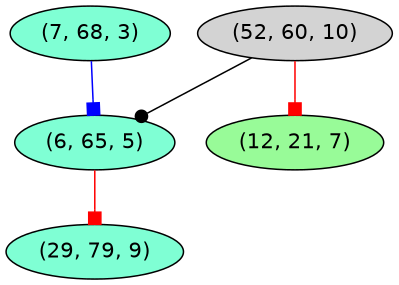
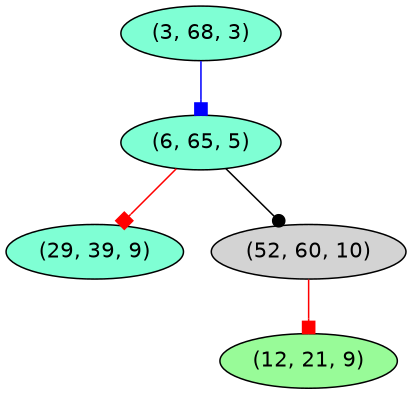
(90, 33) -> (201, 33)
(199, 86) -> (250, 192)
(295, 143) -> (309, 361)
(95, 252) -> (95, 252)
